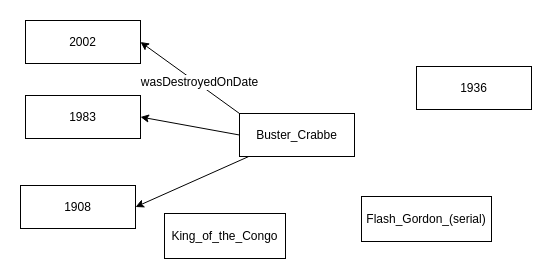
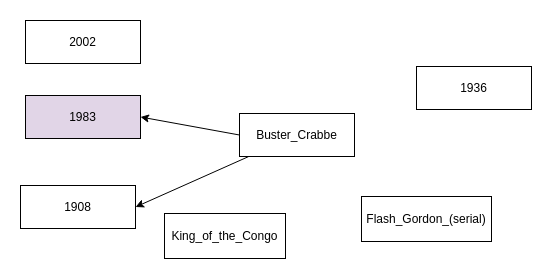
(193, 80) -> none
(83, 117) -> (83, 117)
